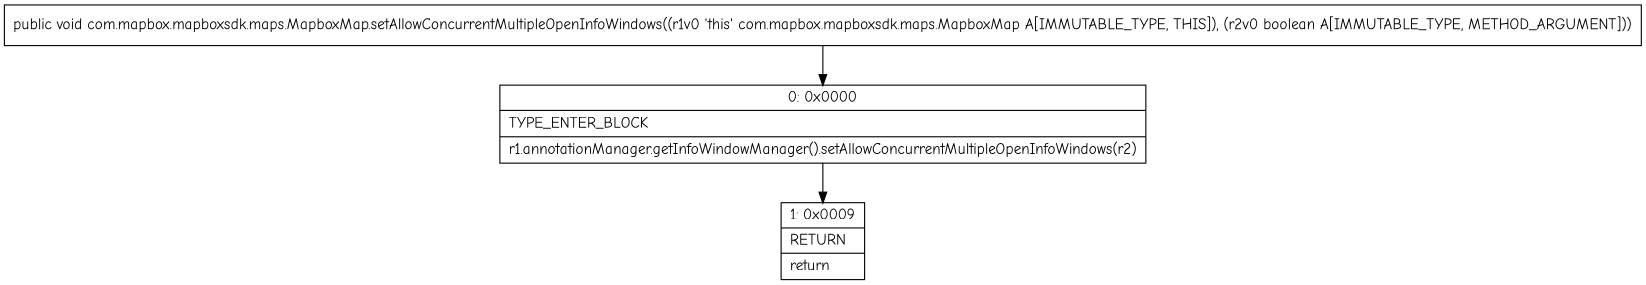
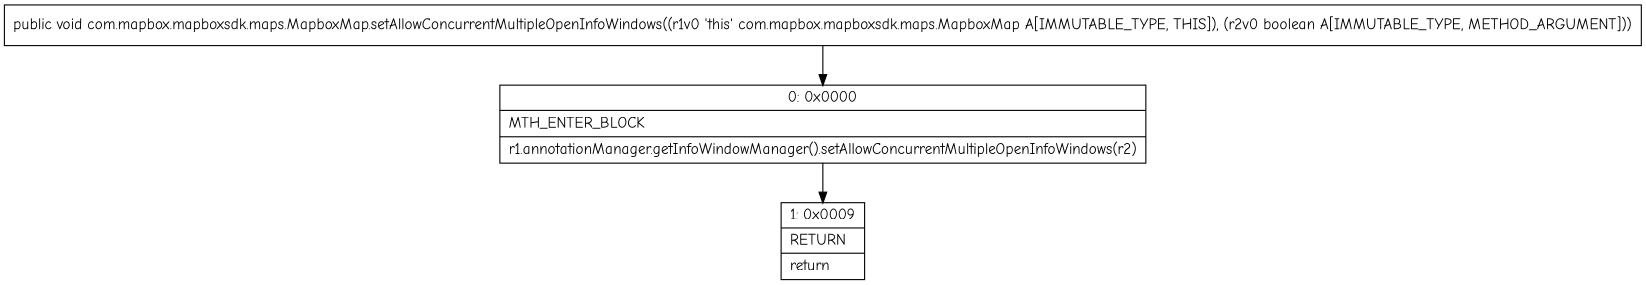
(578, 123) -> (577, 123)
